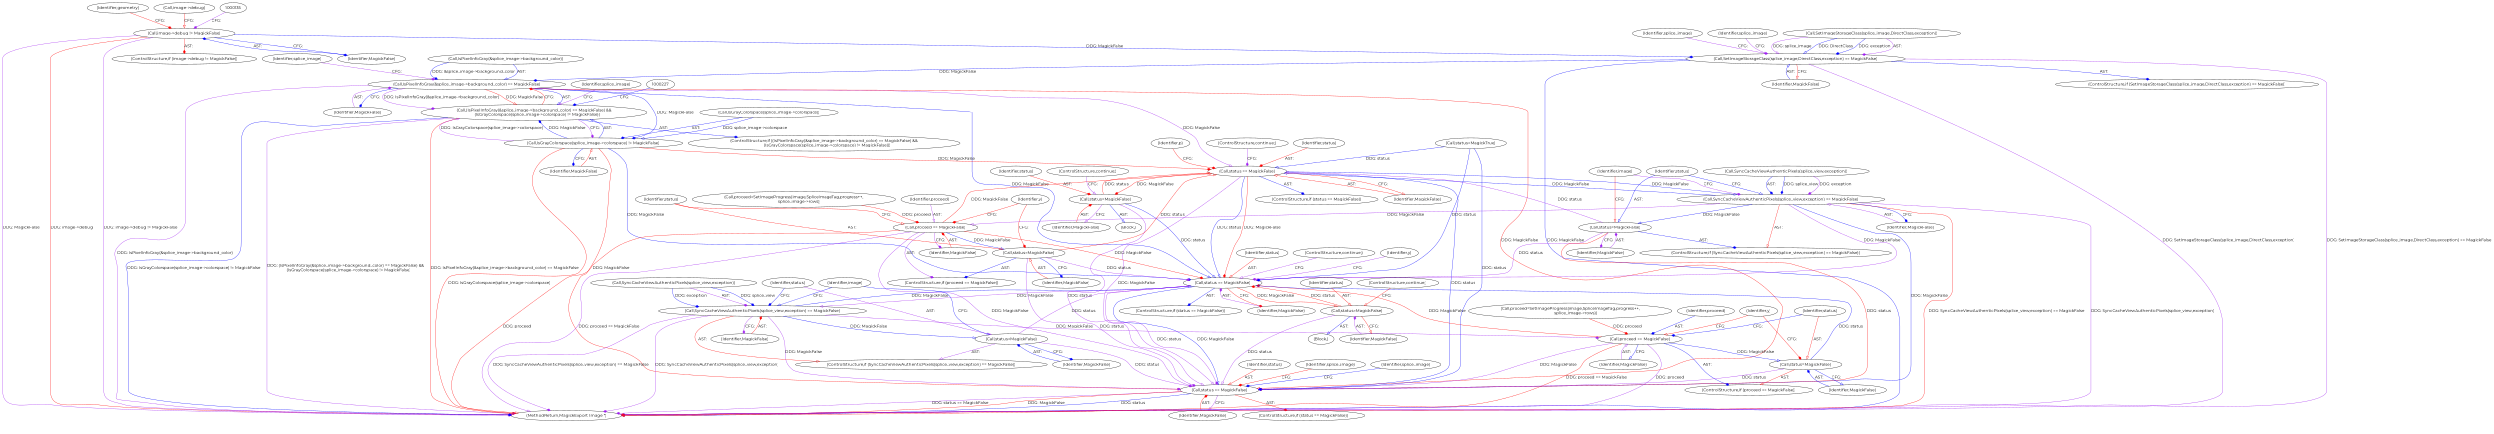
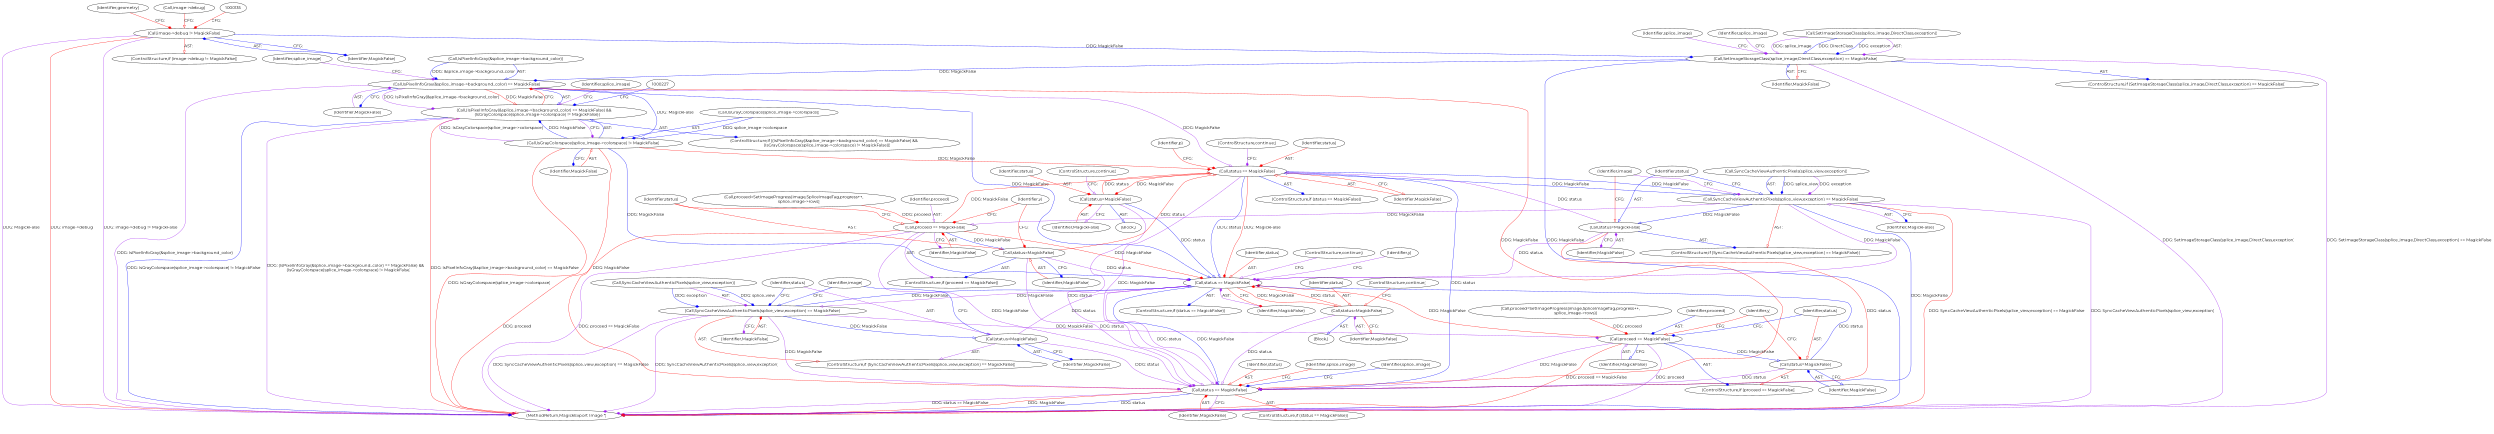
(211, 19) -> (211, 19)
(184, 45) -> (184, 45)
(1471, 143) -> none
